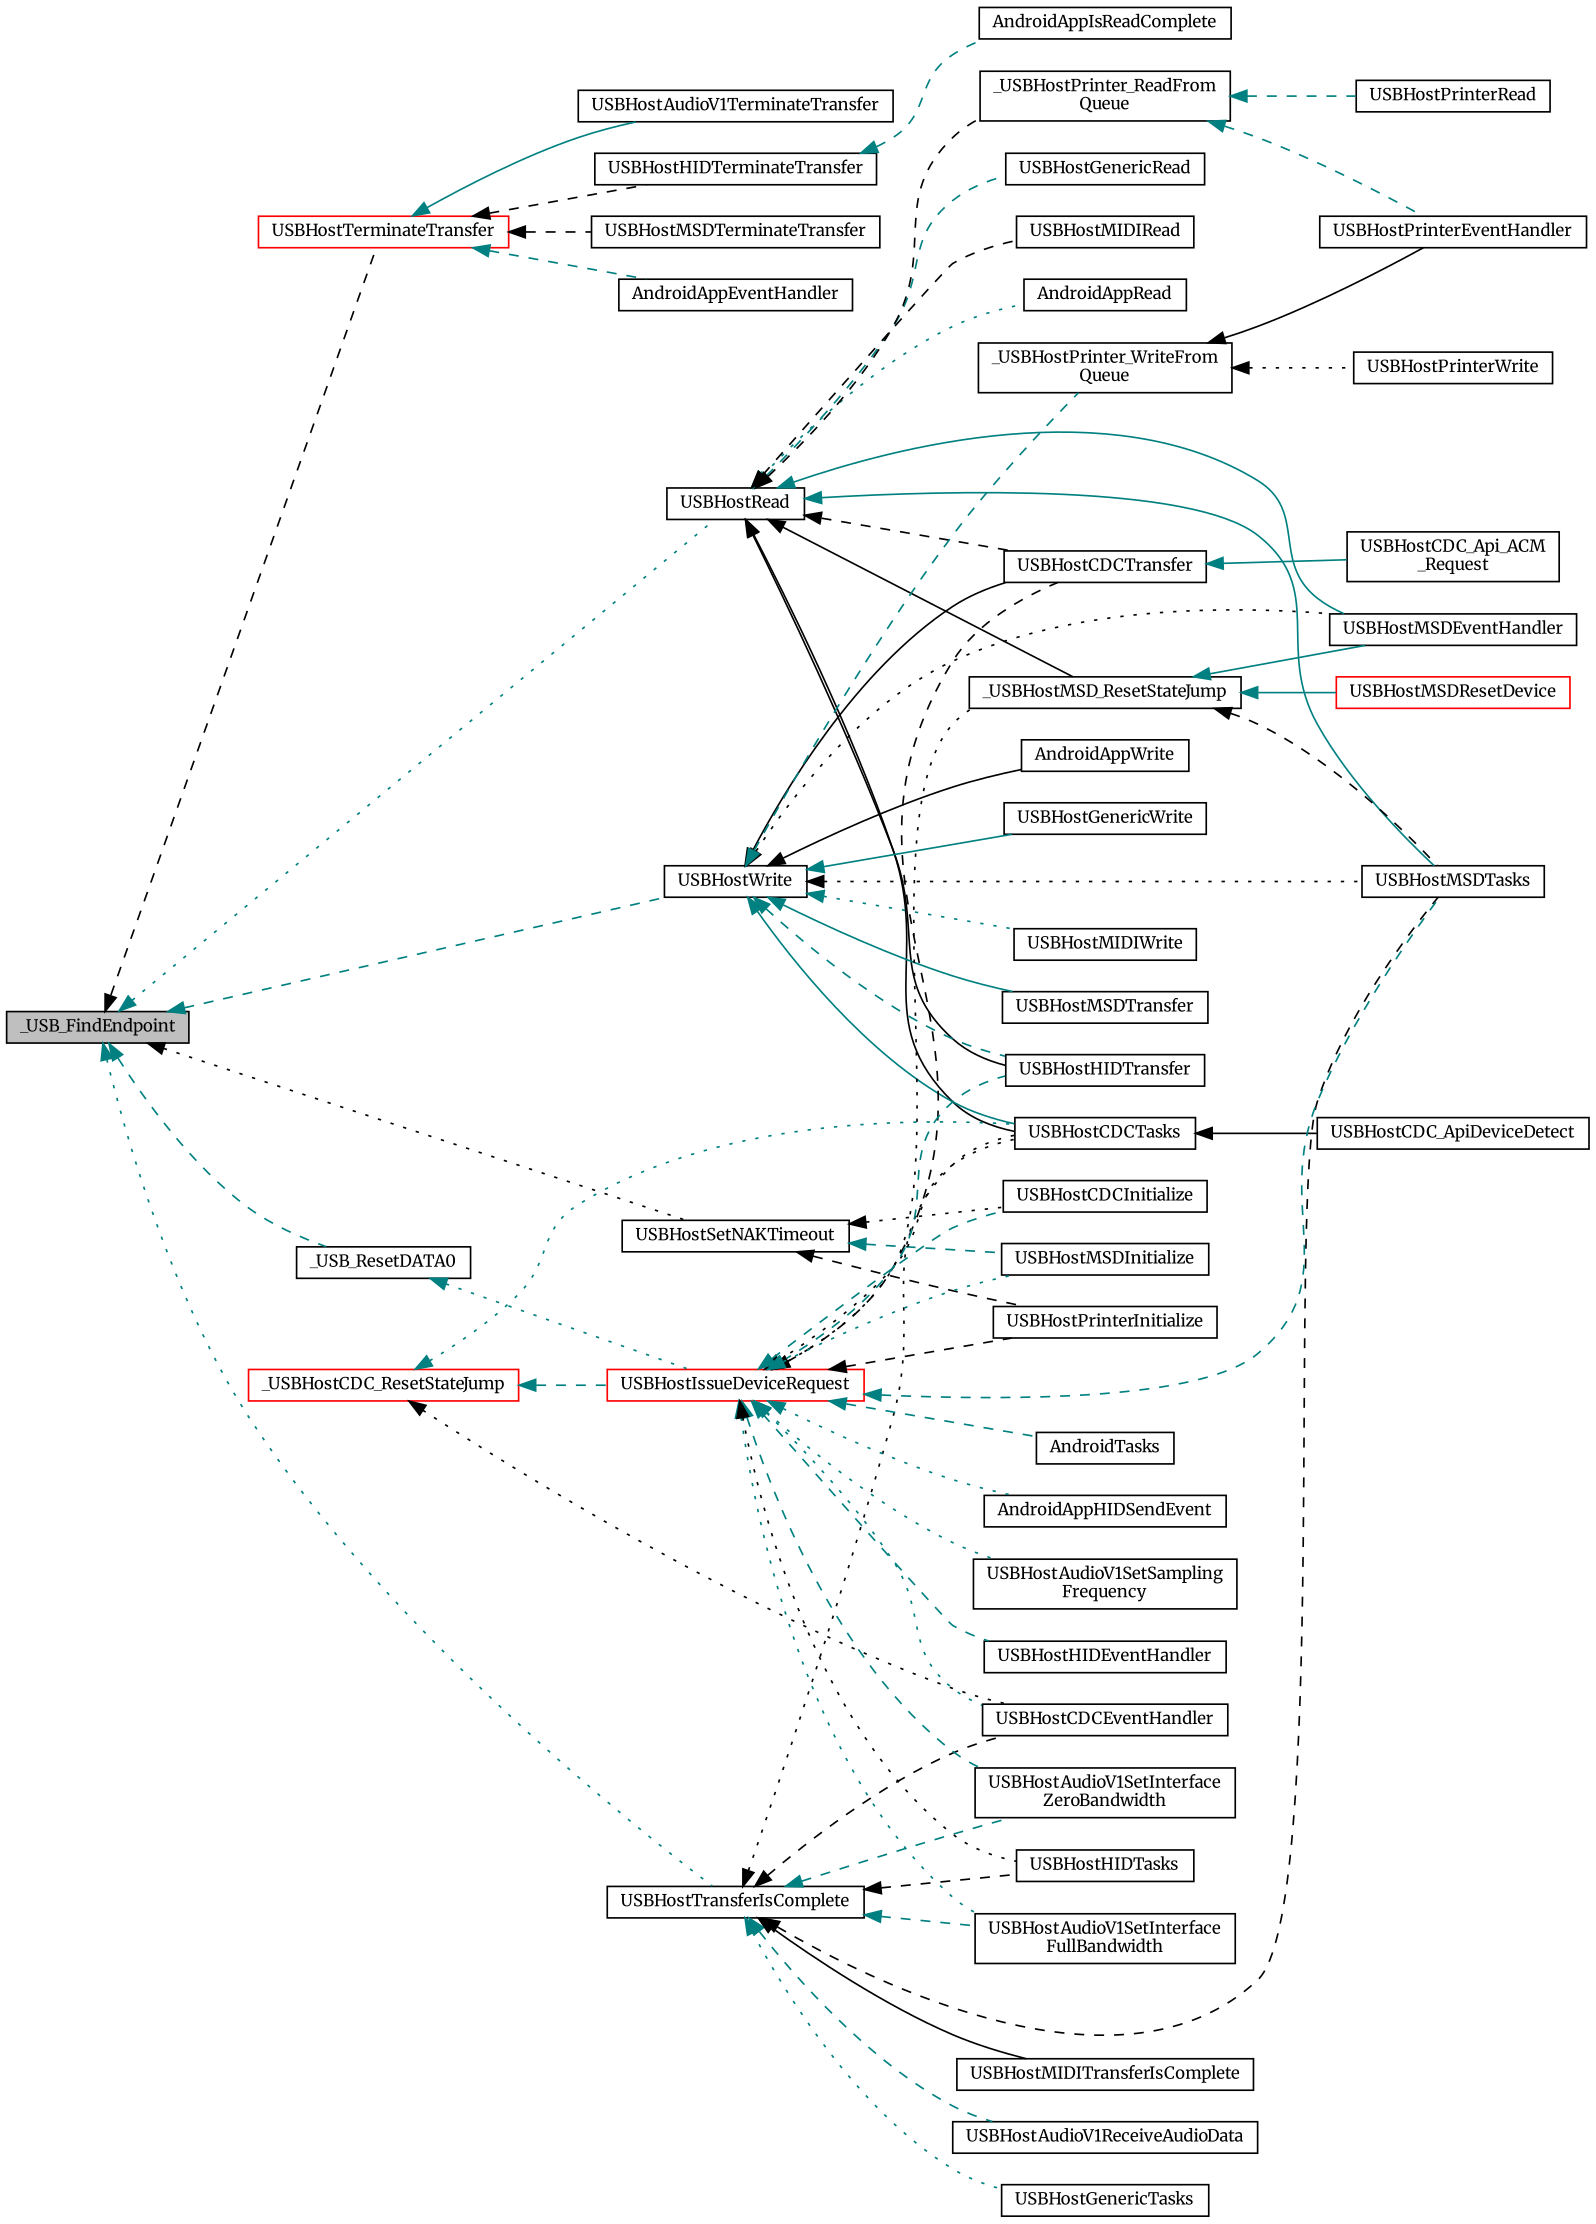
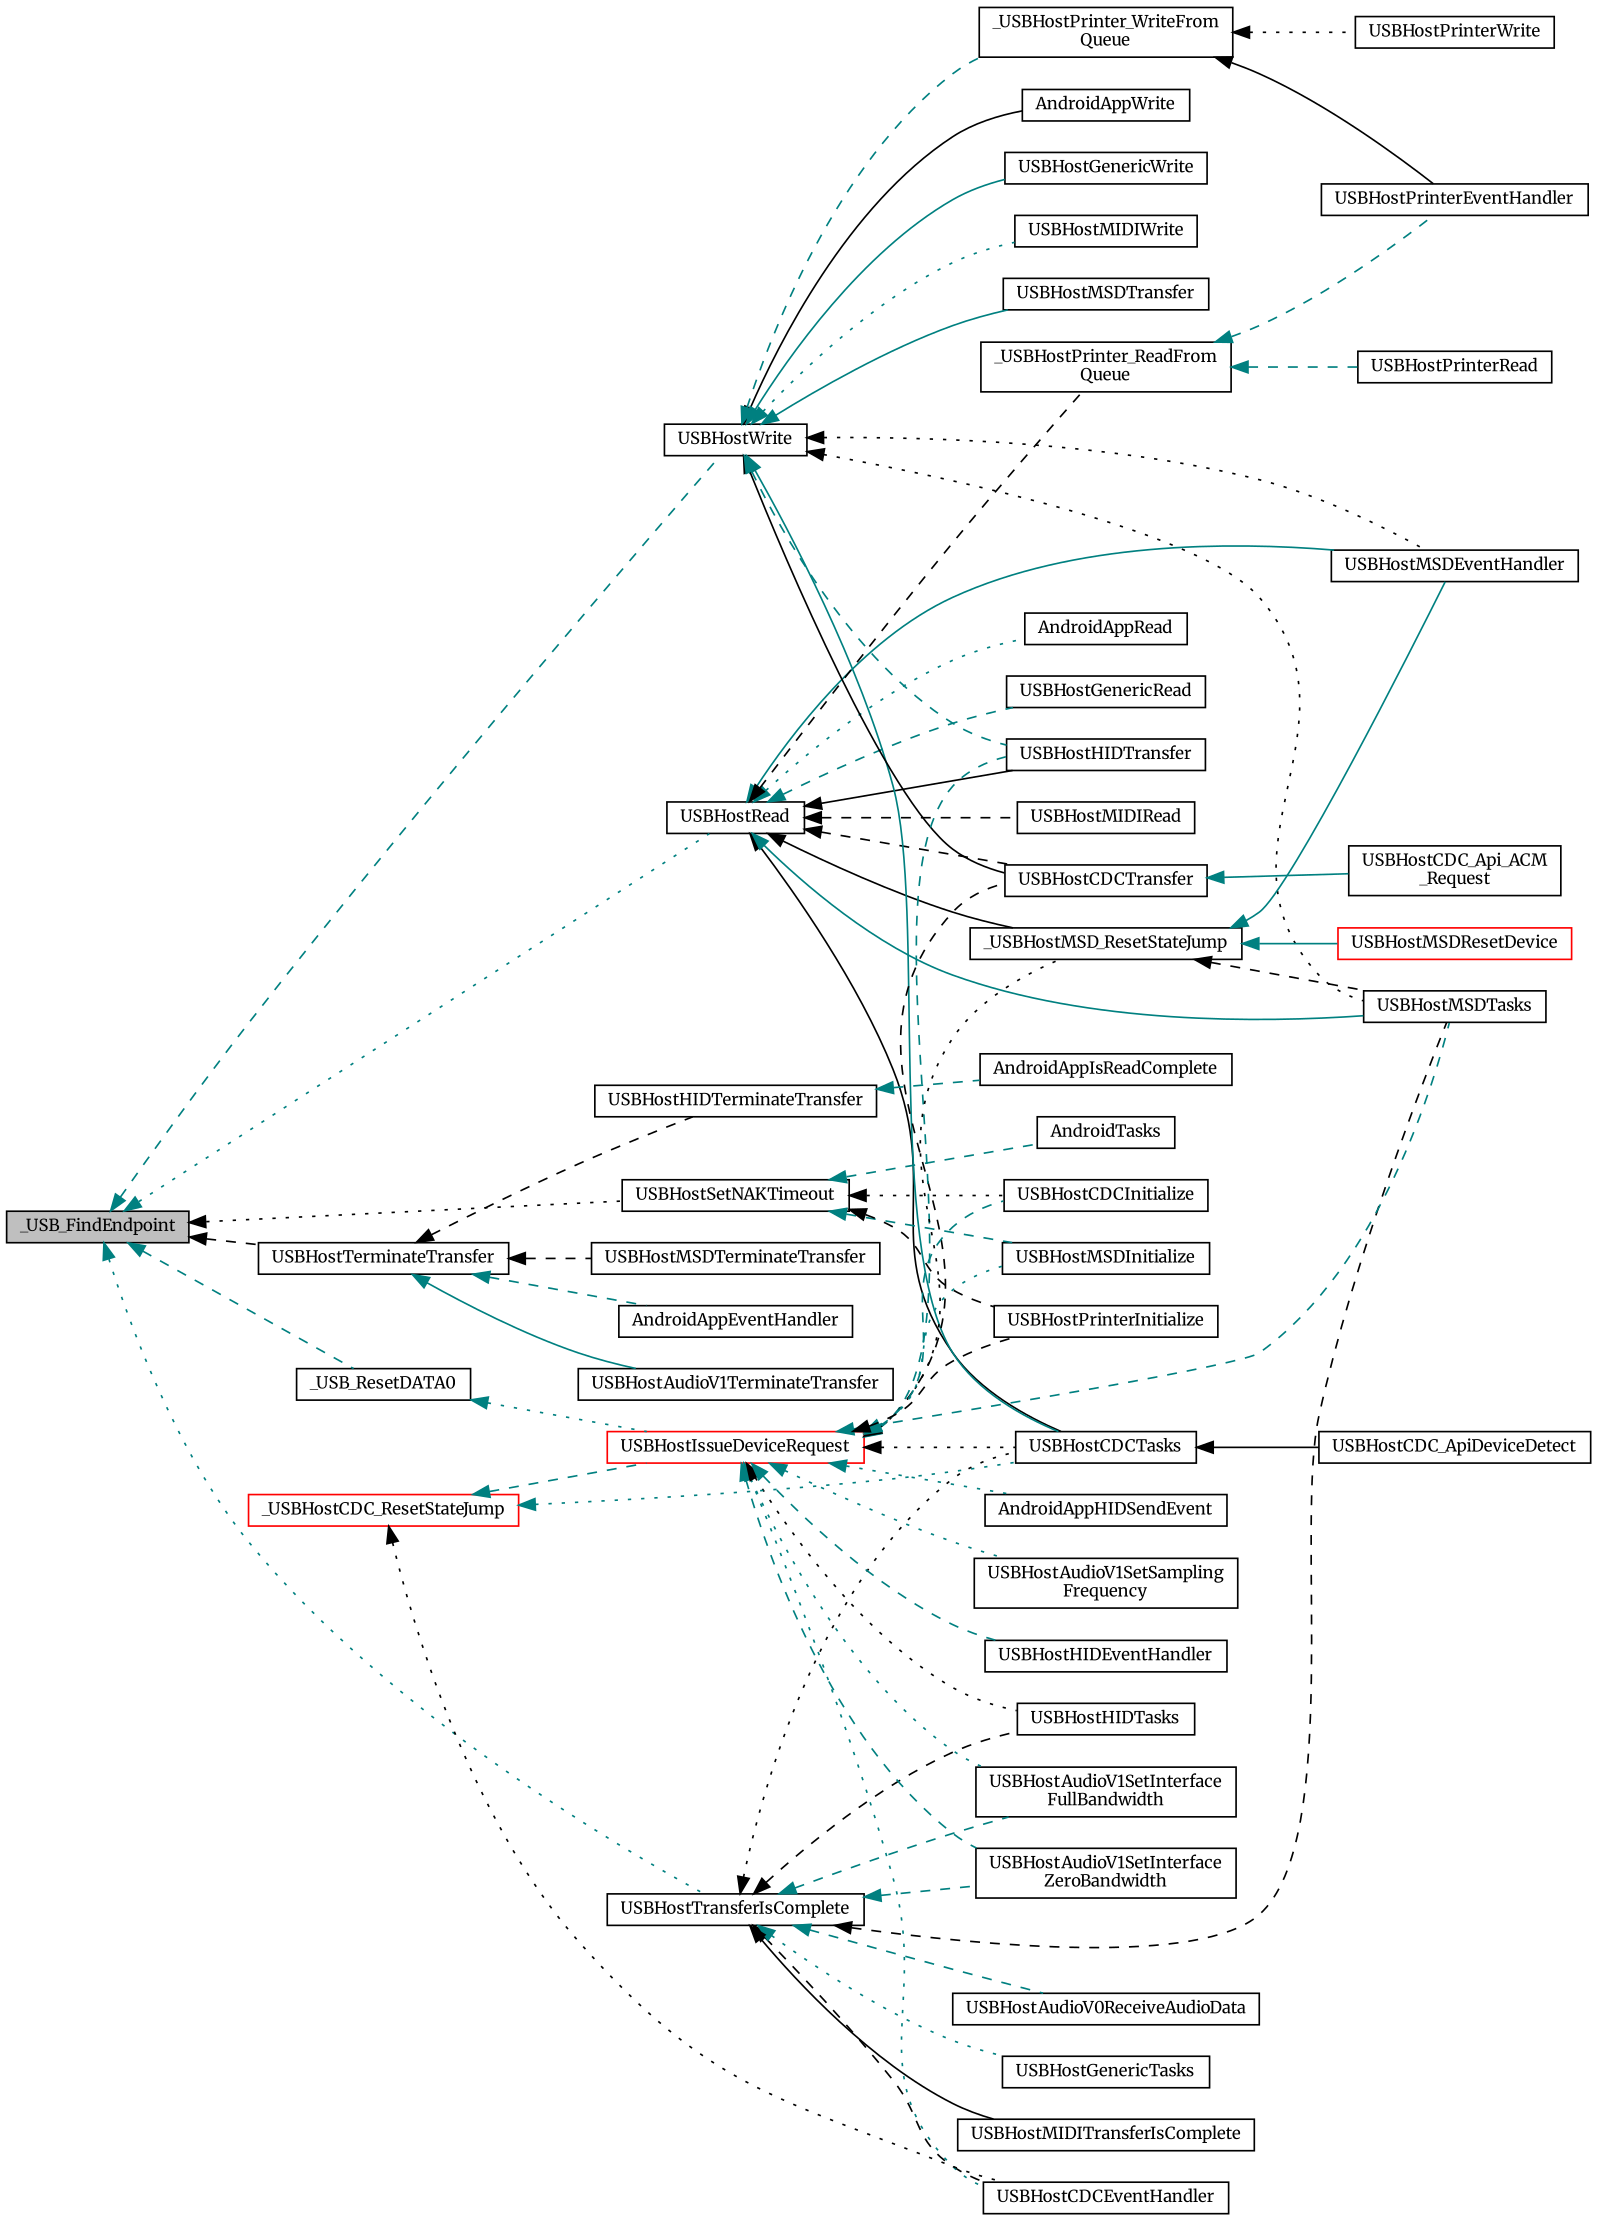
(384, 232) -> (384, 1258)
(941, 1420) -> (942, 1160)
(1105, 2137) -> (1106, 2009)
